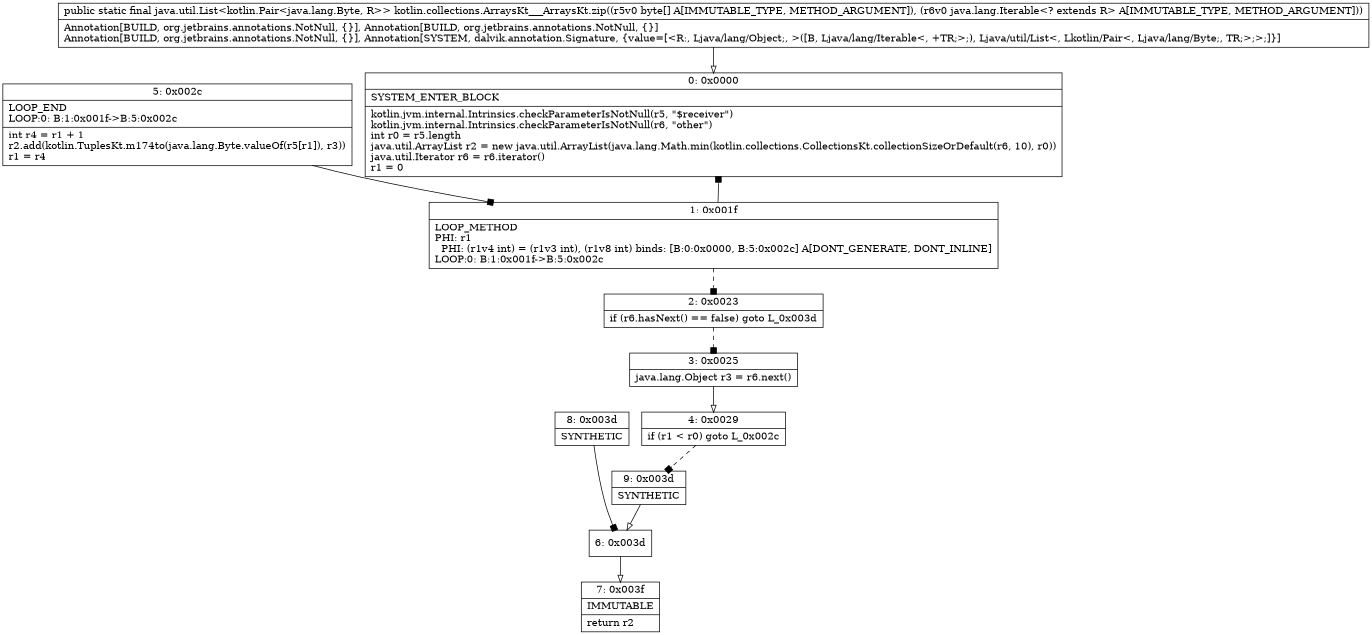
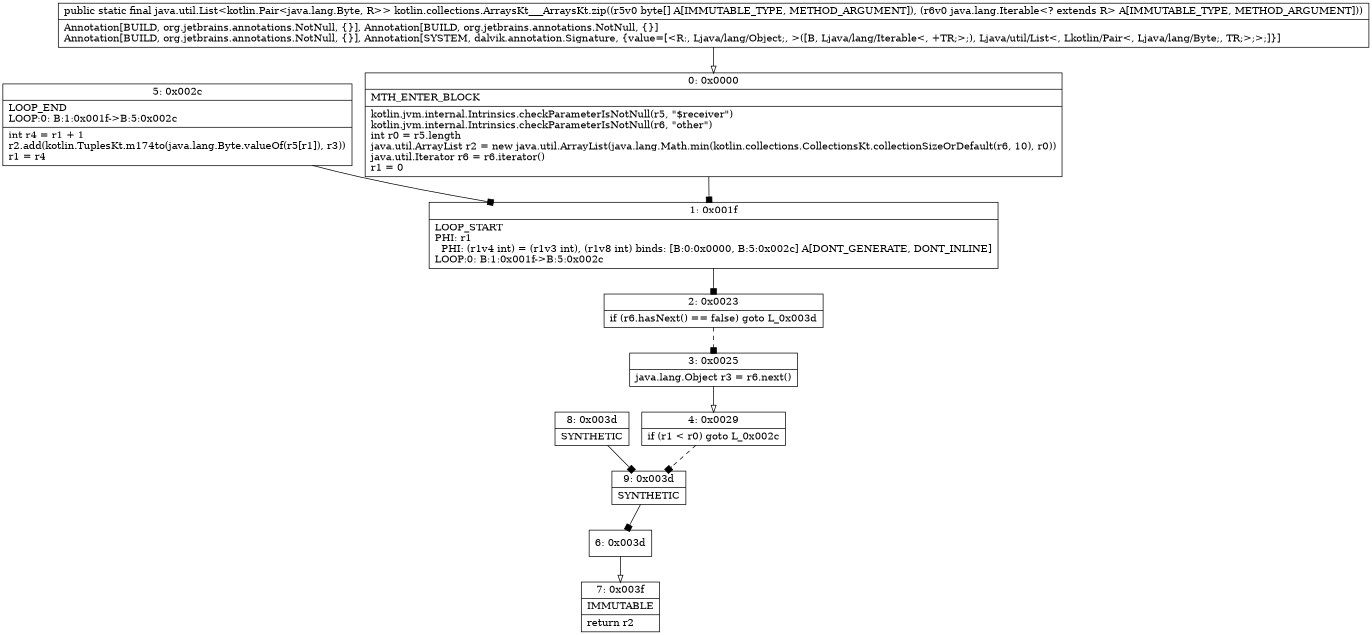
(435, 97) -> (426, 97)
(718, 193) -> (709, 186)
(476, 228) -> (469, 228)
(714, 278) -> (714, 278)
(601, 485) -> (618, 456)
(635, 514) -> (635, 514)
